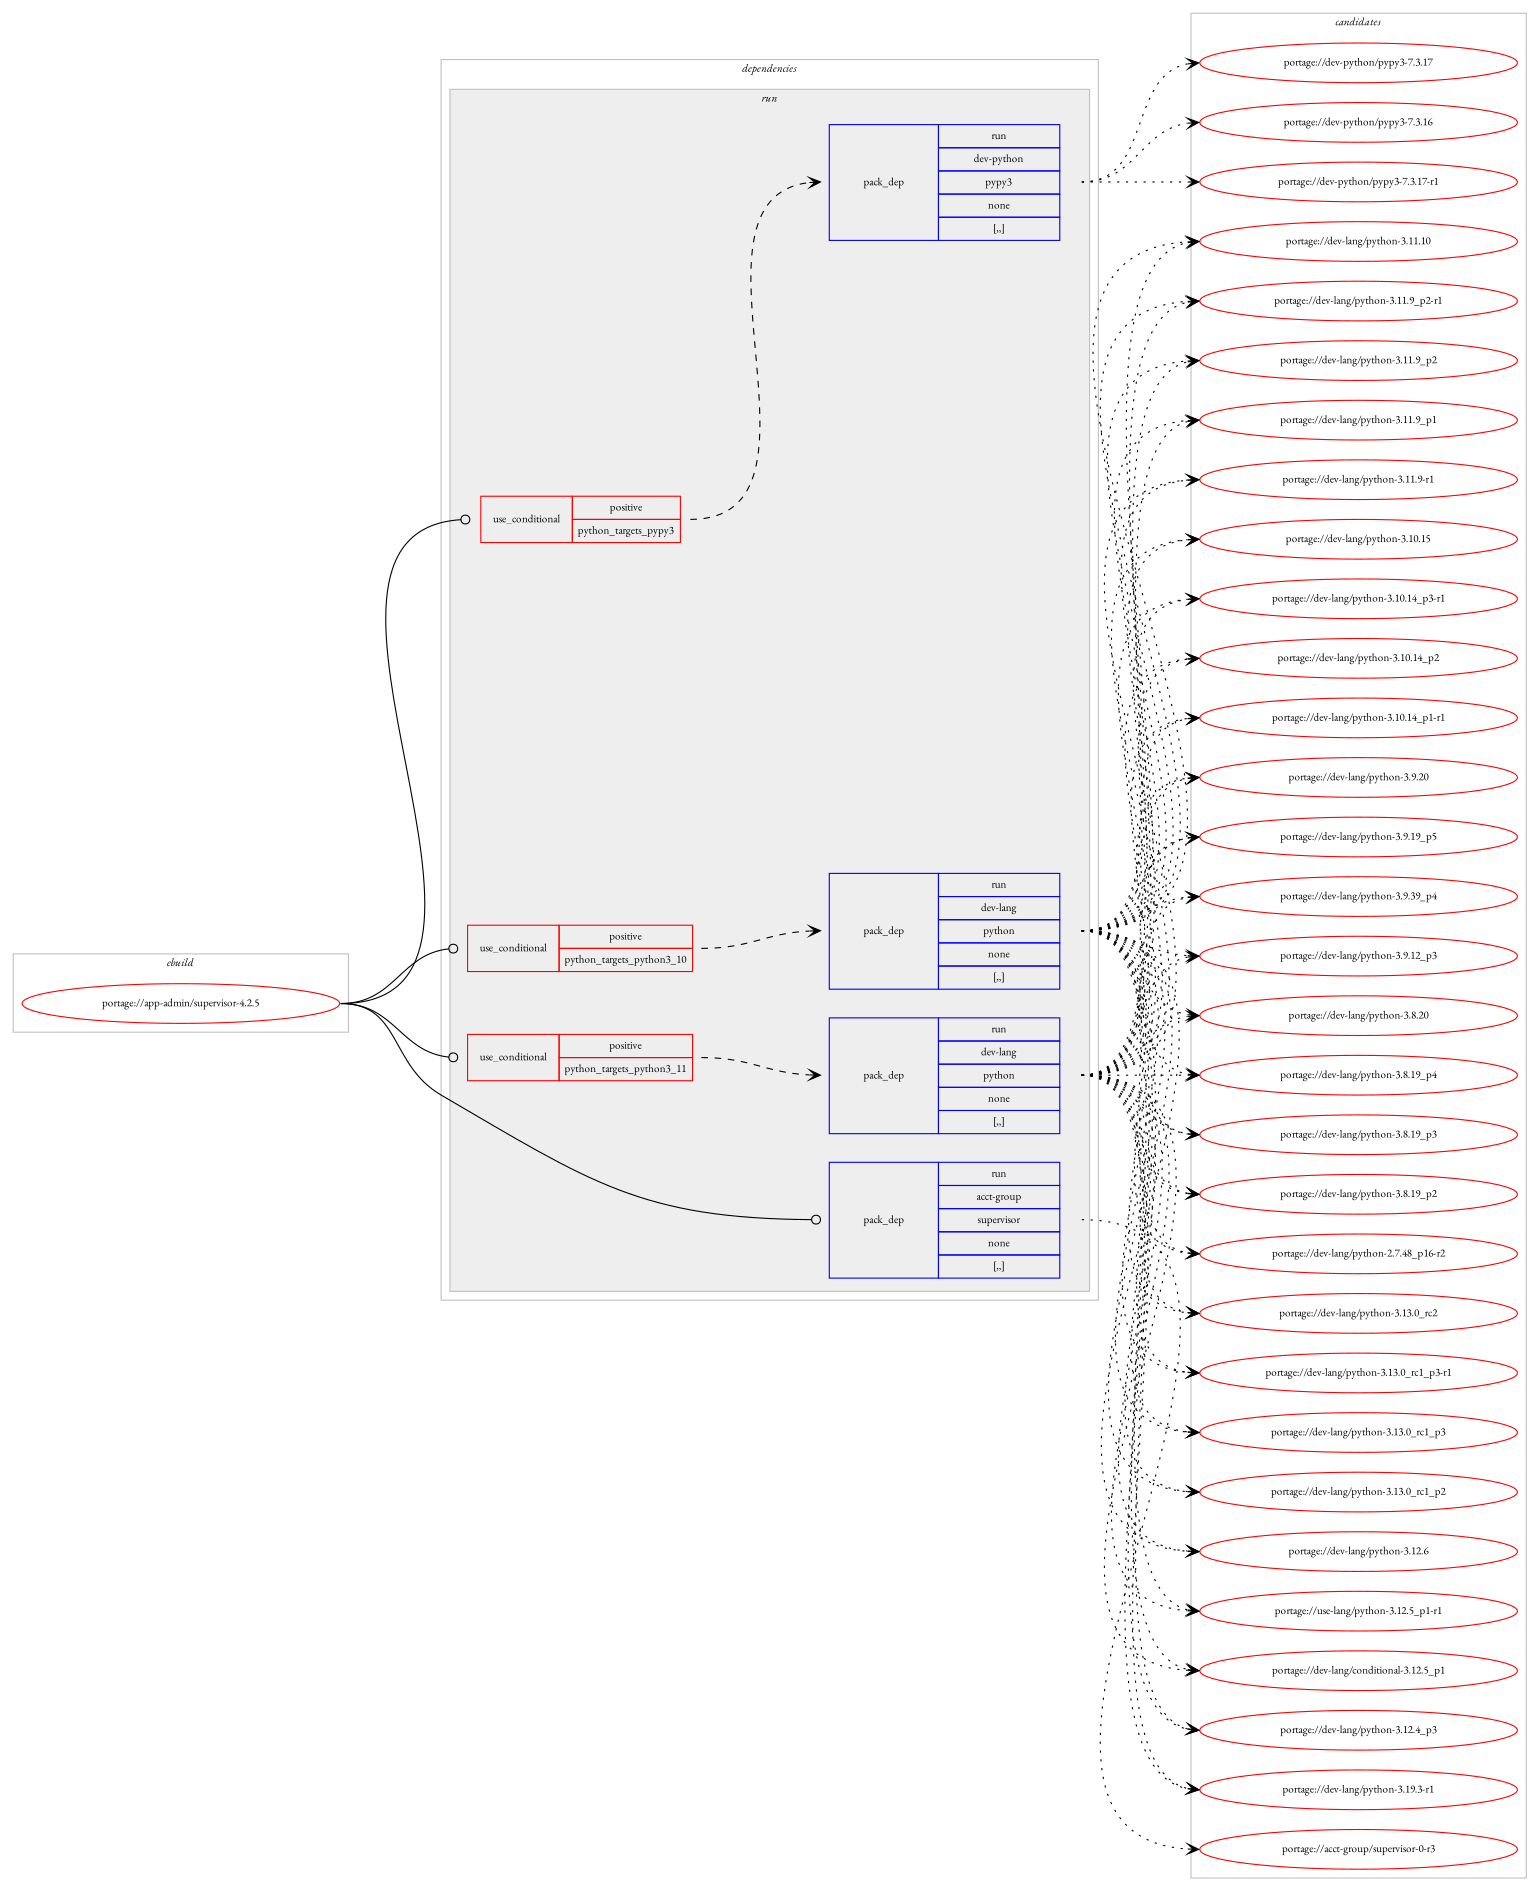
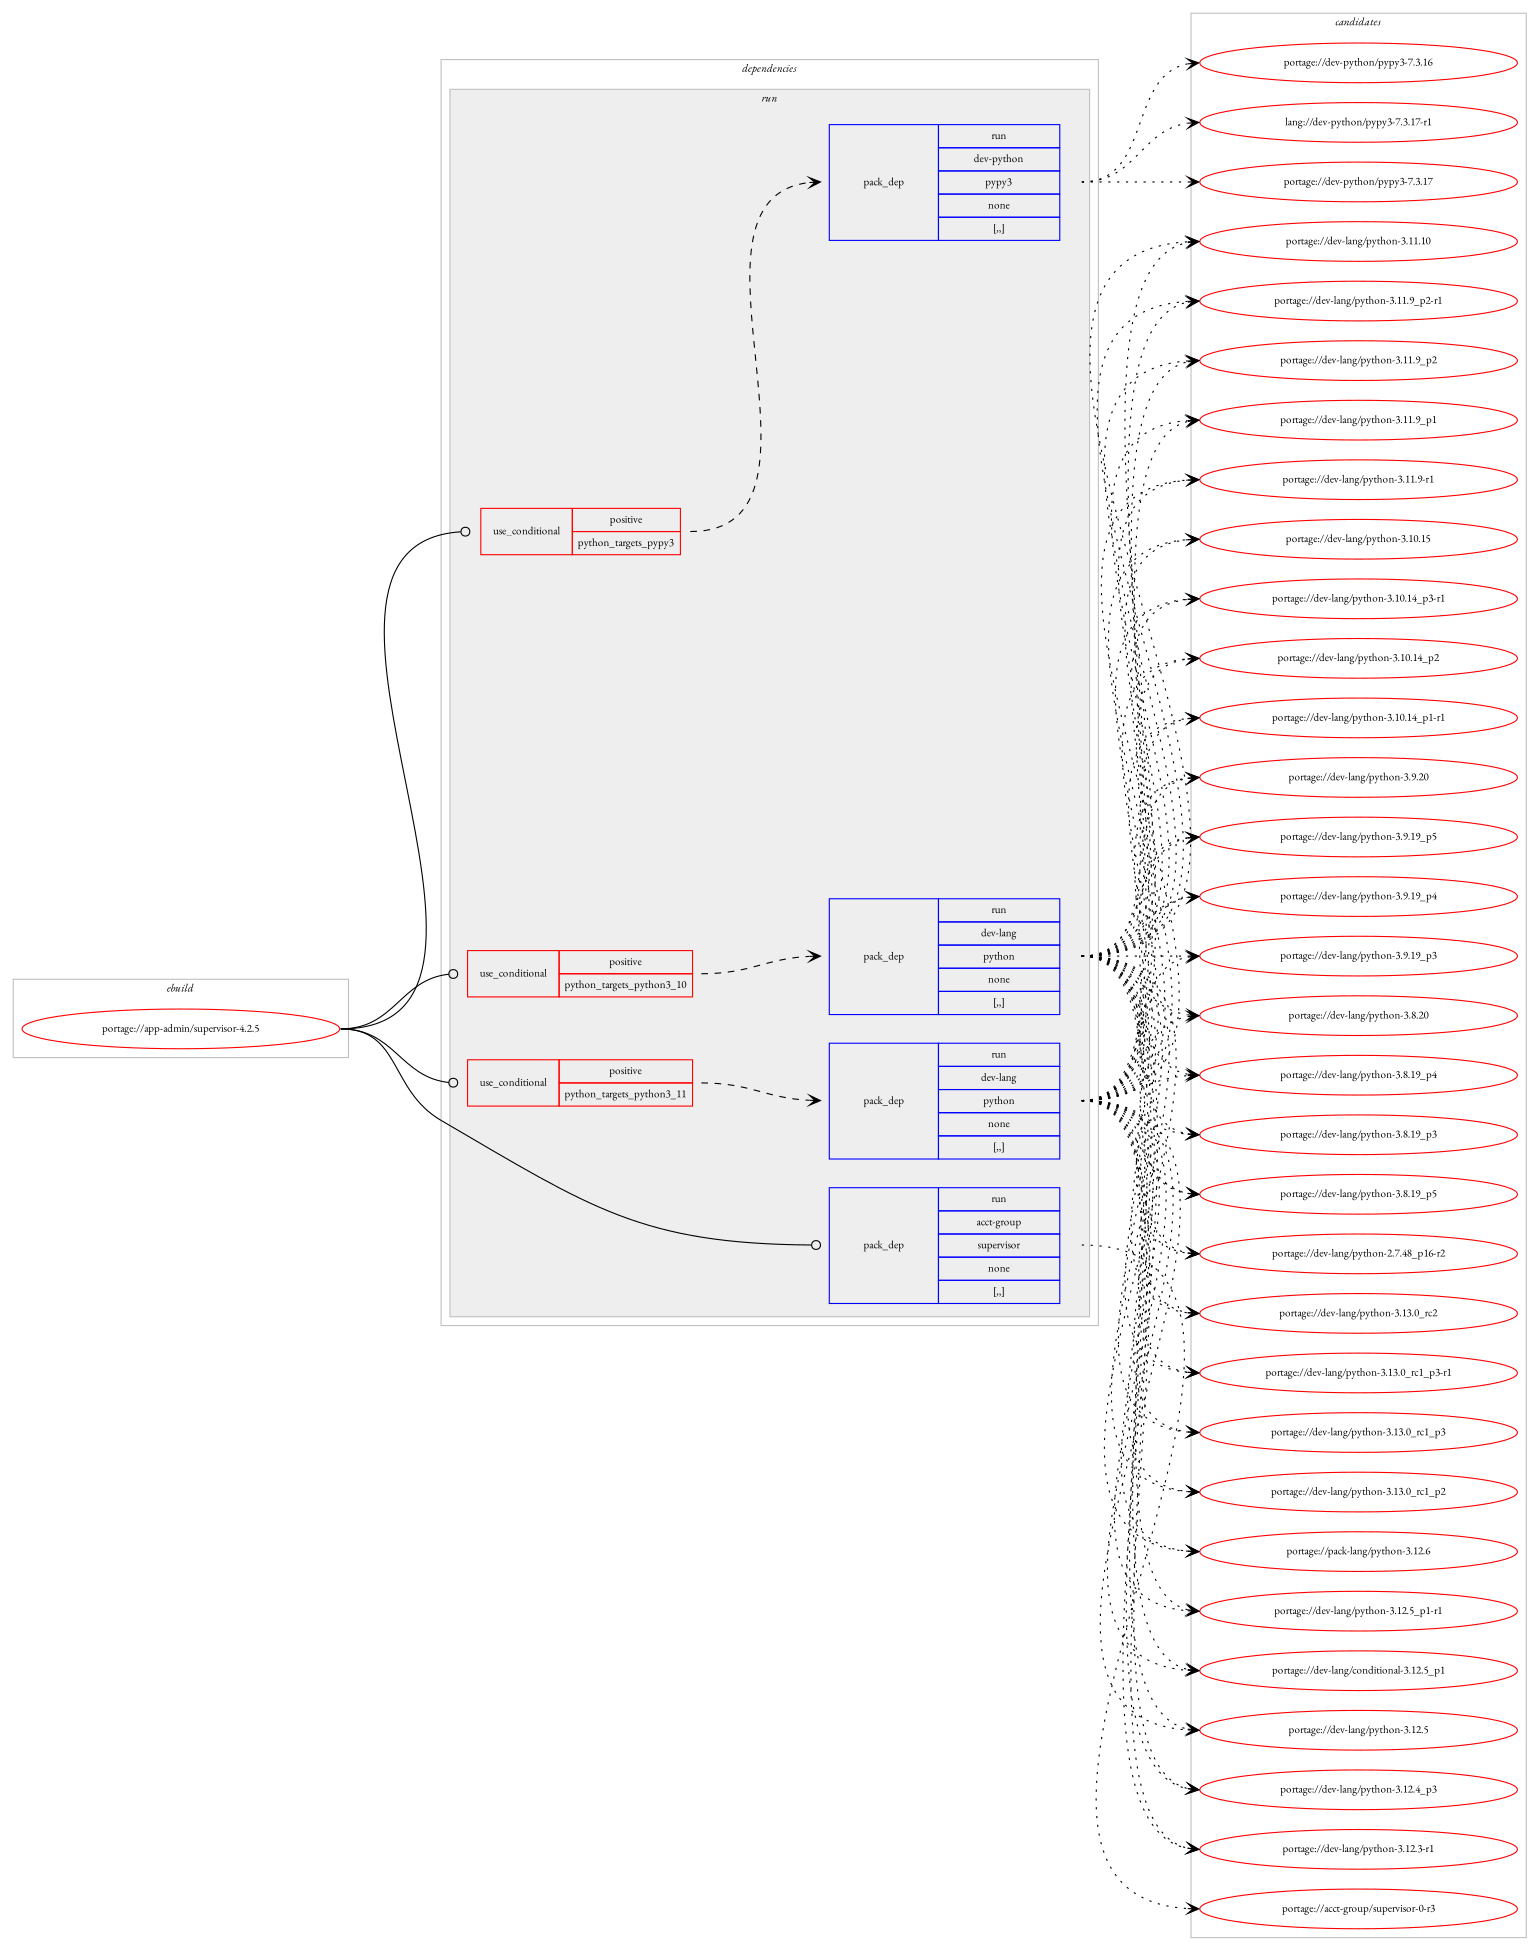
(1359, 182) -> (1359, 122)
(1359, 897) -> (1359, 897)
(1359, 956) -> (1359, 956)
(1359, 1194) -> (1359, 1194)
(1359, 1552) -> (1359, 1552)
(1359, 1611) -> (1359, 1611)
none -> (1359, 1730)
(1359, 1790) -> (1359, 1849)
